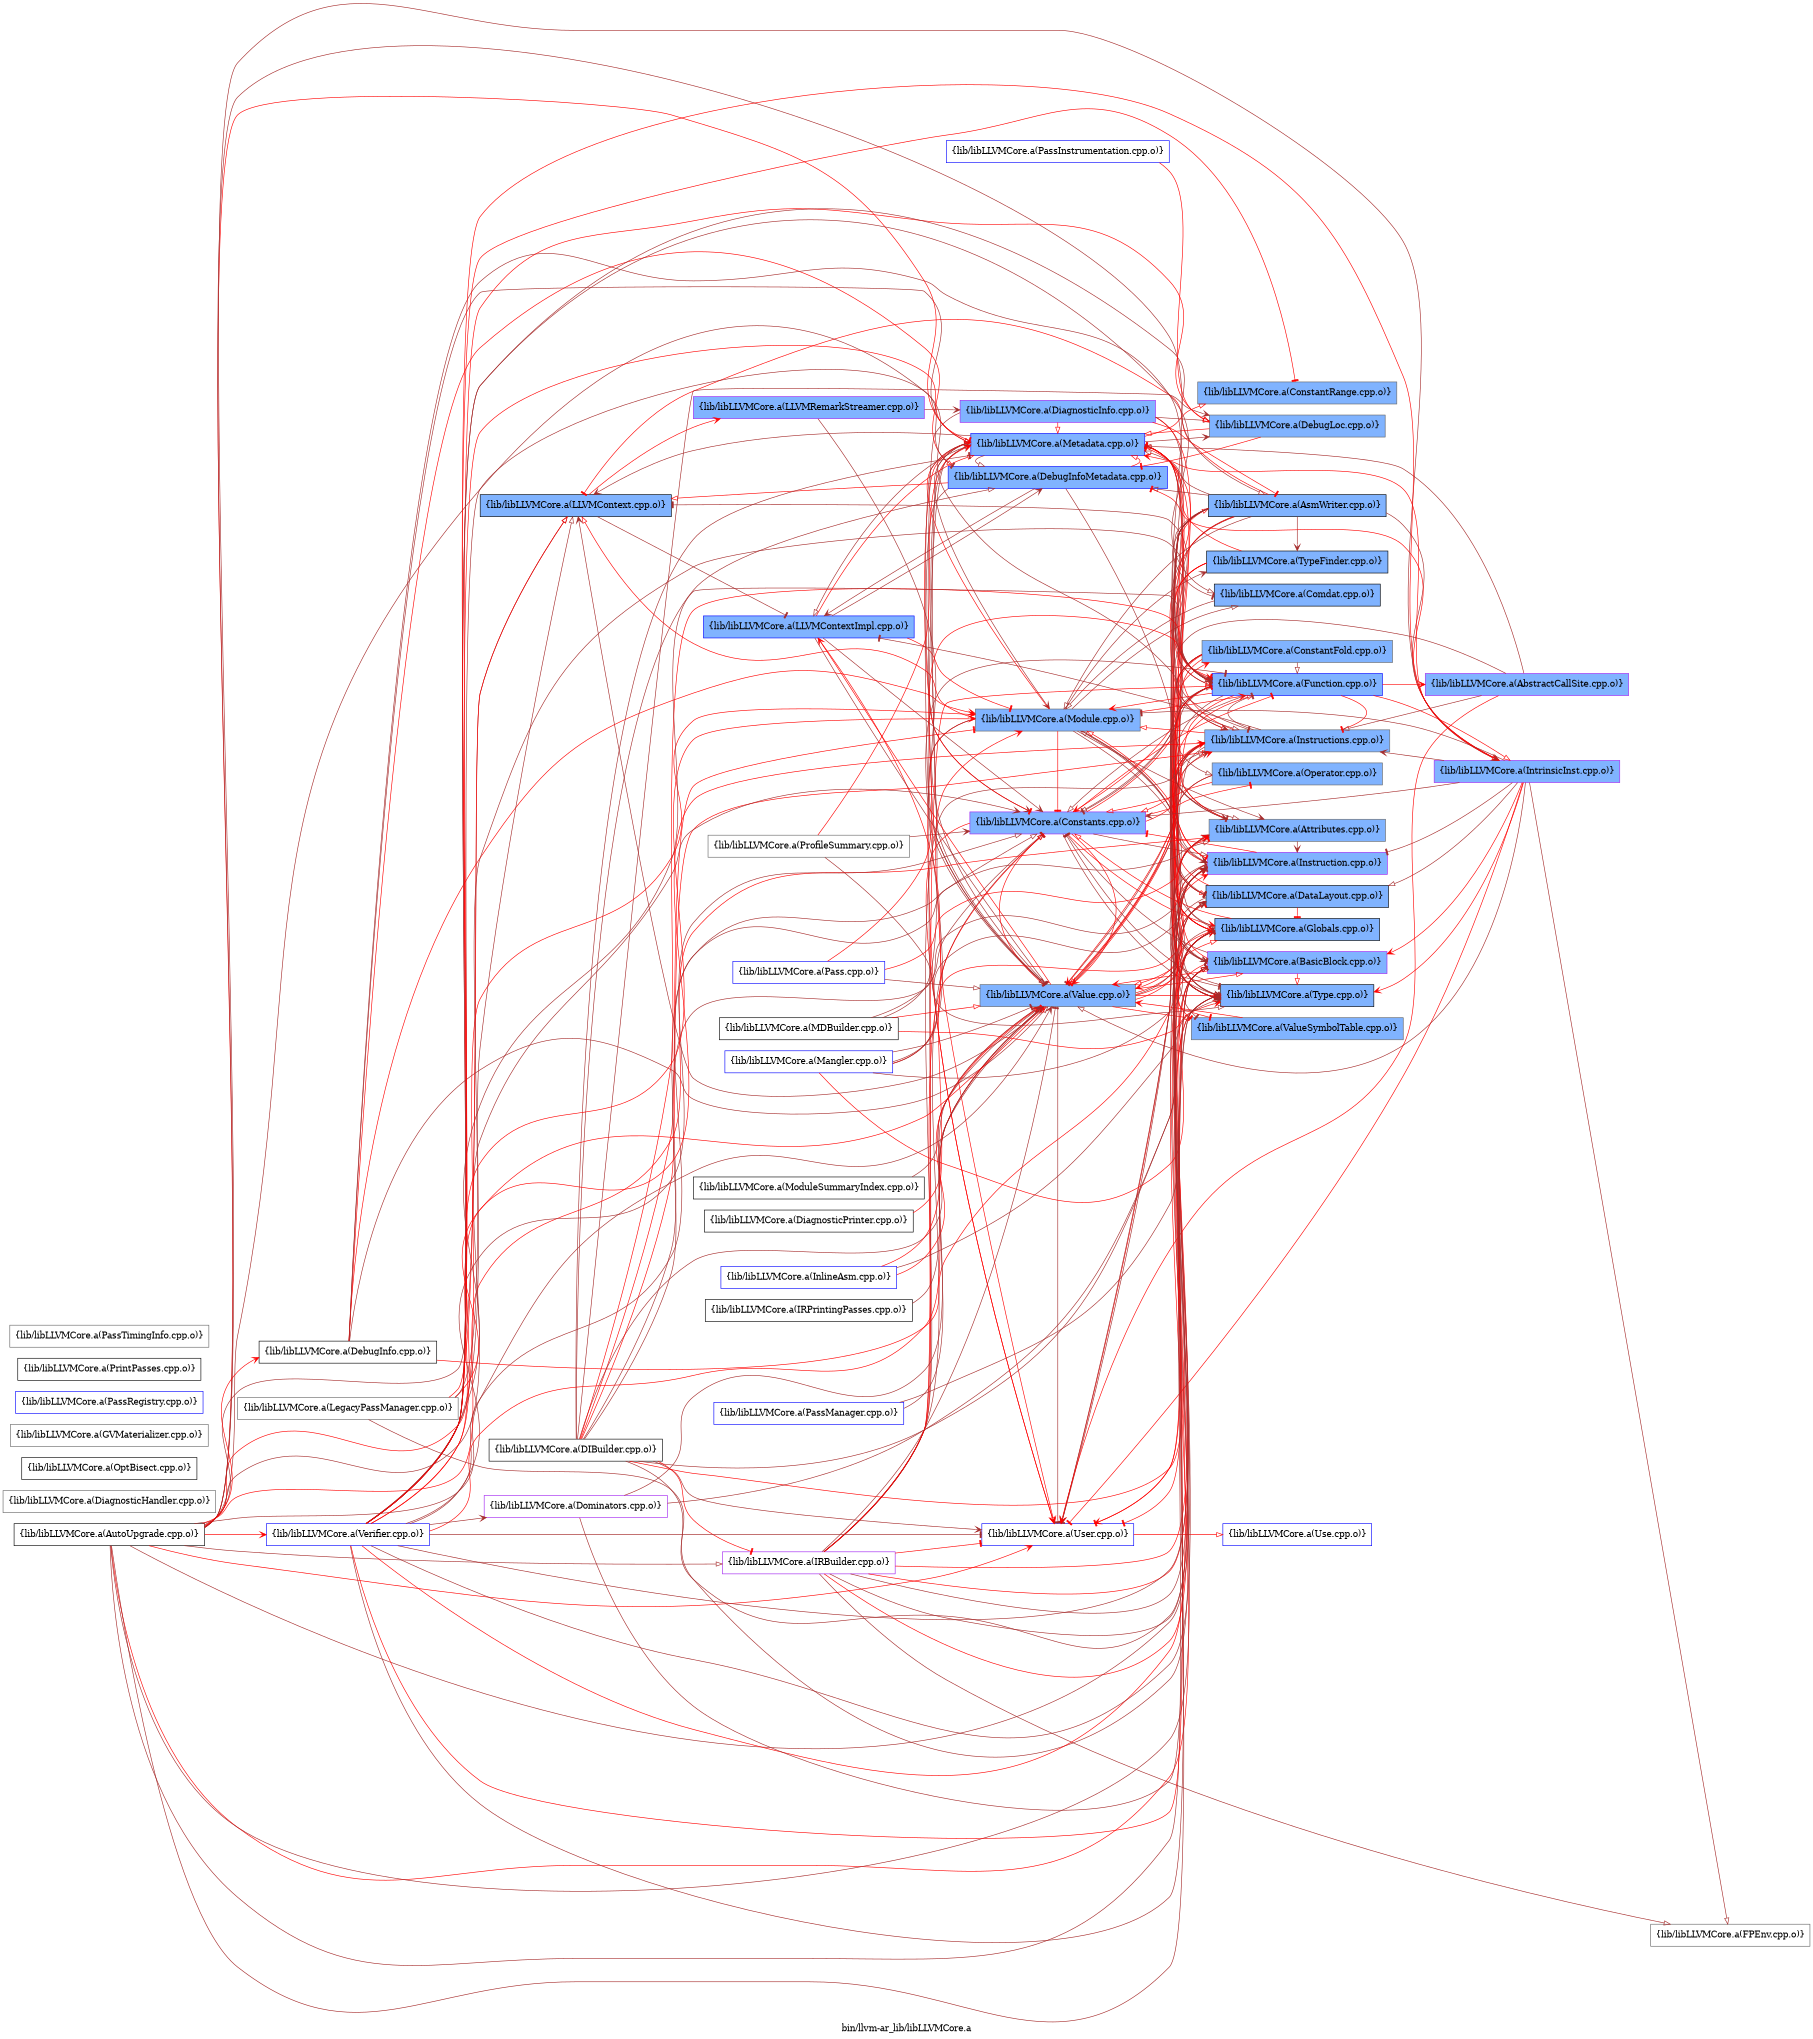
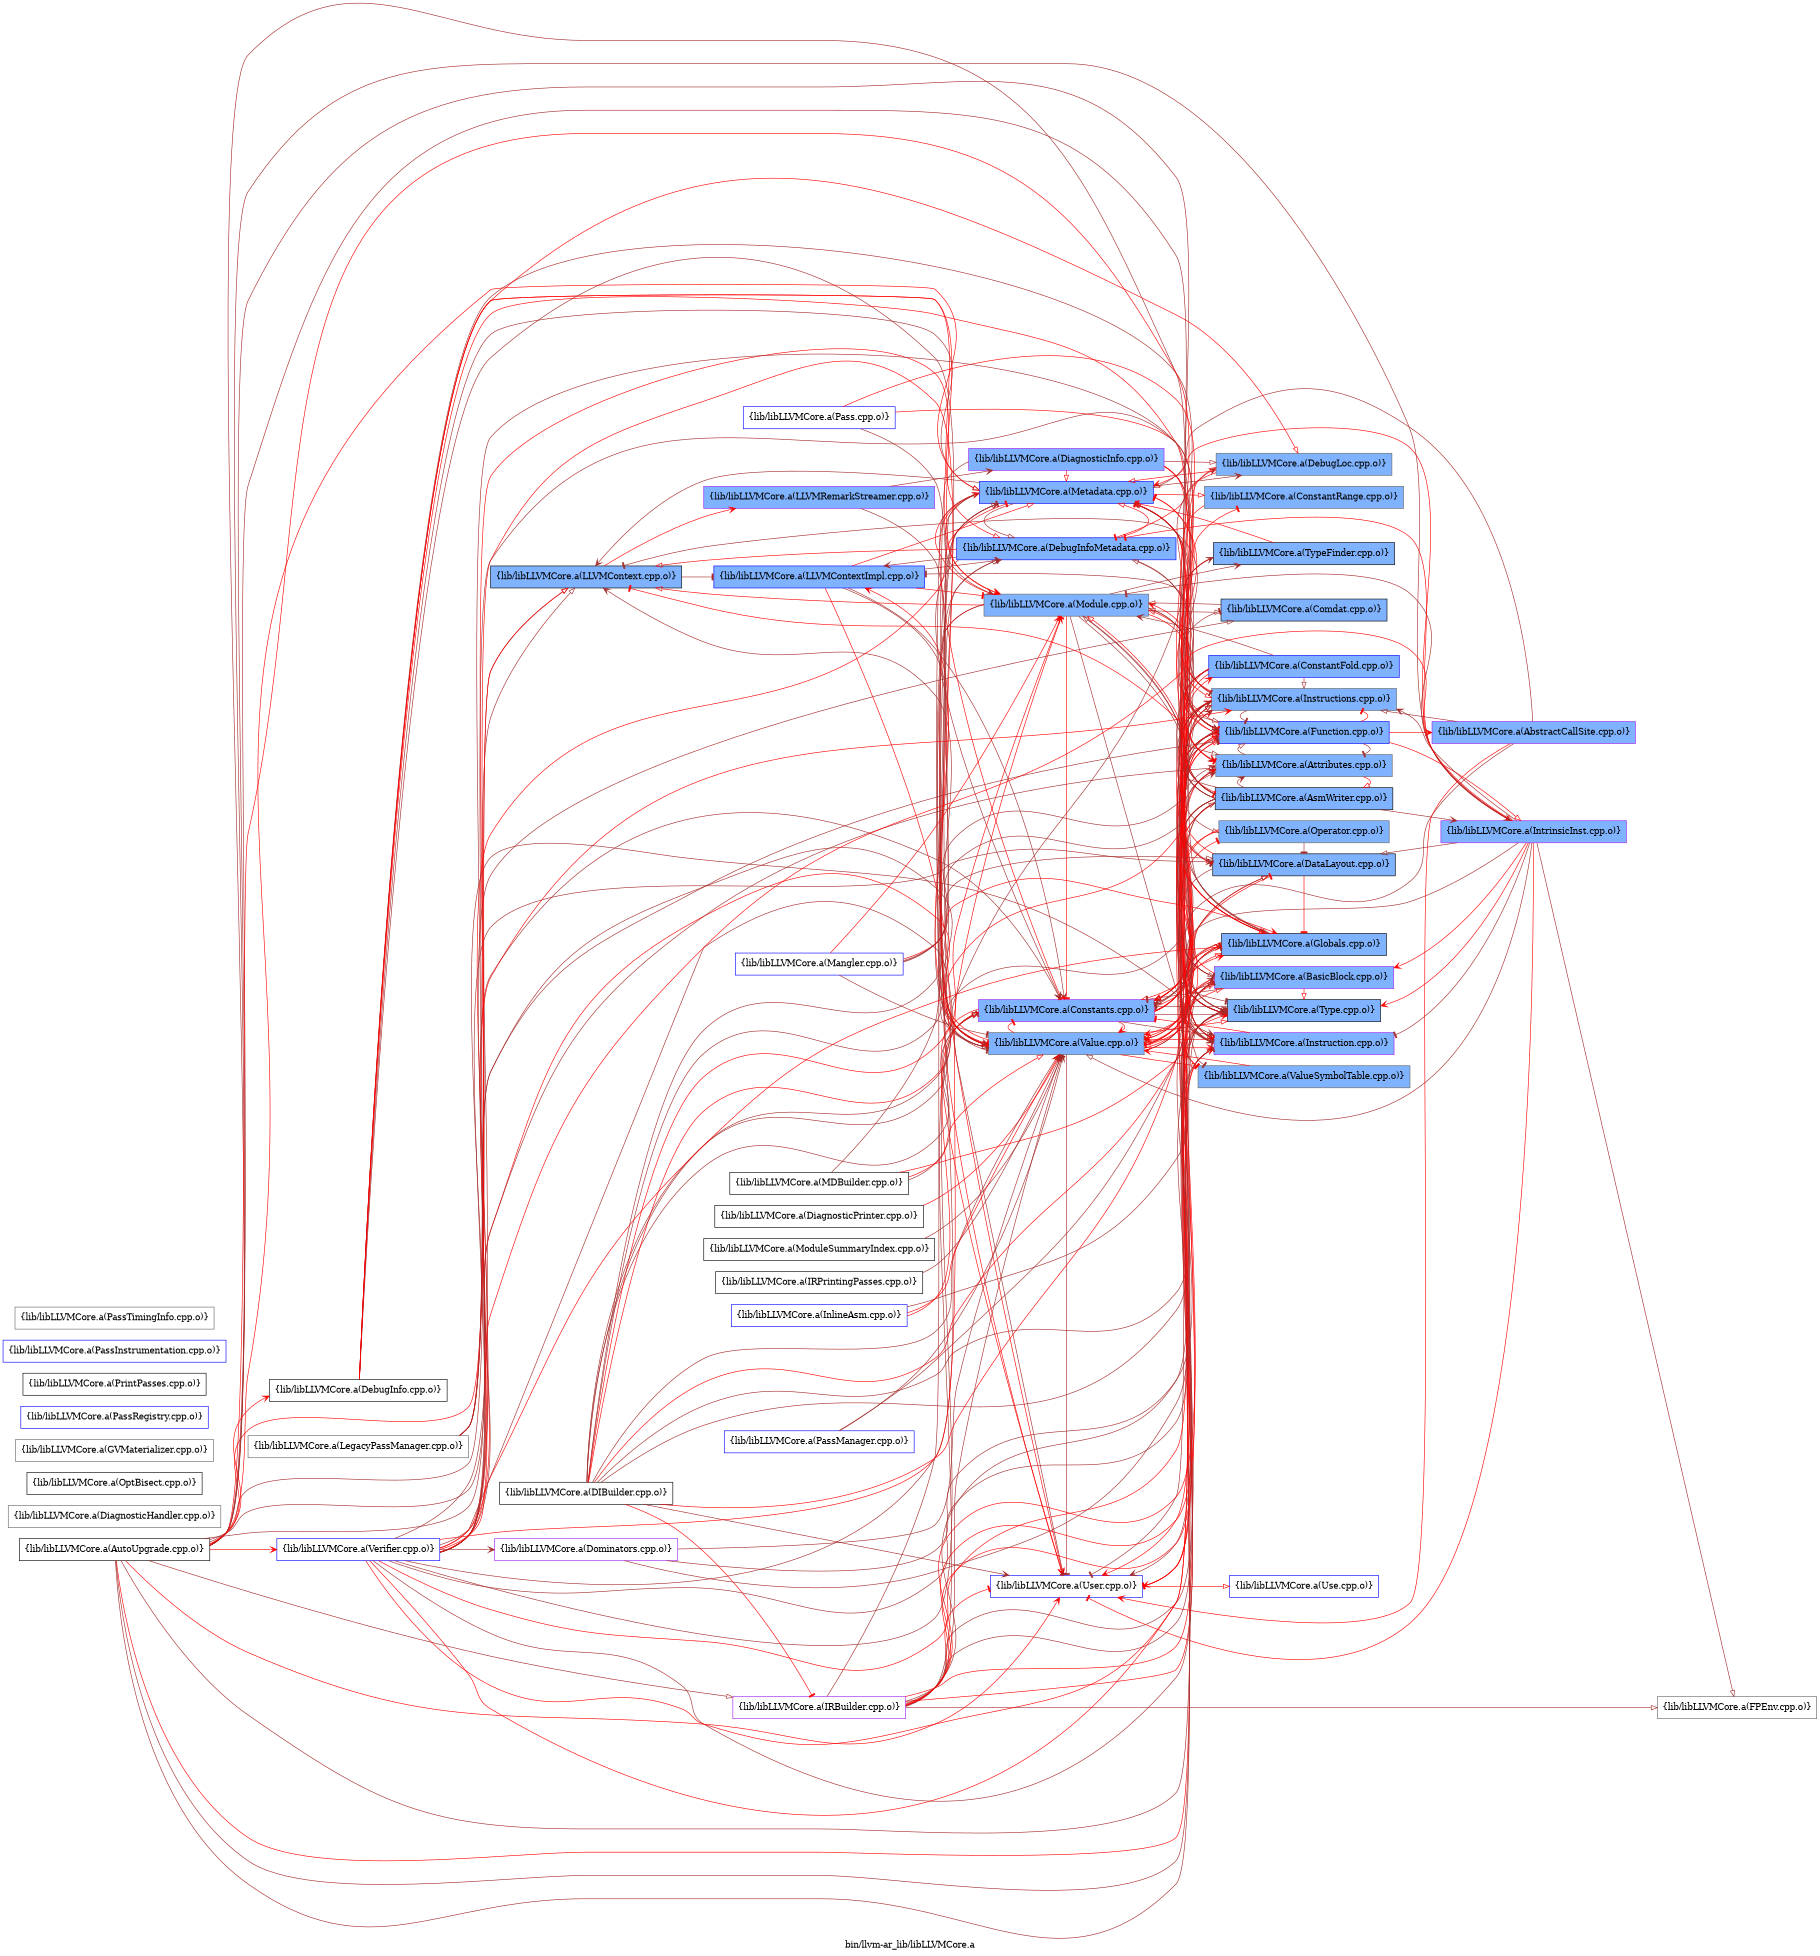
(1180, 285) -> (545, 260)
(872, 523) -> none
none -> (1209, 634)
(1171, 649) -> (1180, 601)
(1297, 651) -> (1304, 666)
(1297, 844) -> (1177, 907)
(809, 846) -> none
(939, 1142) -> (998, 1180)
